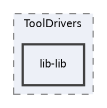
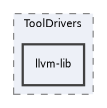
(53, 65) -> (53, 65)
